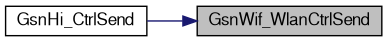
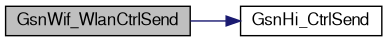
(165, 21) -> (208, 21)
